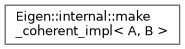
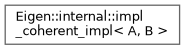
(92, 25) -> (92, 25)
